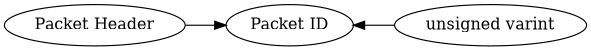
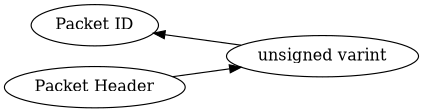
(200, 25) -> (201, 73)
